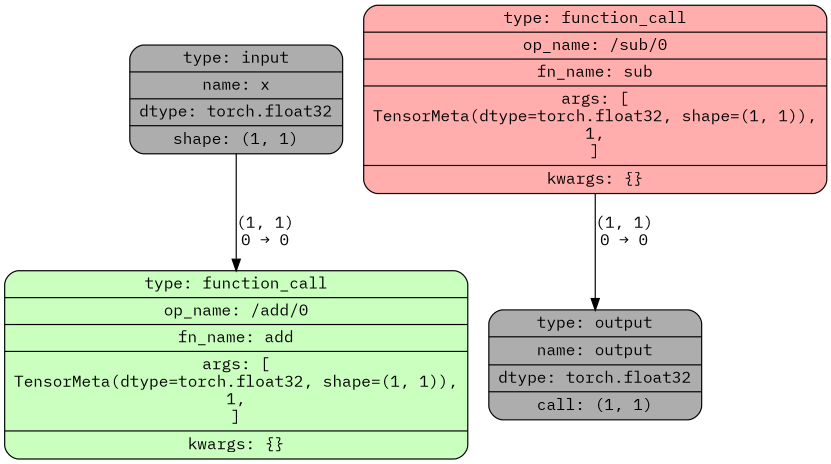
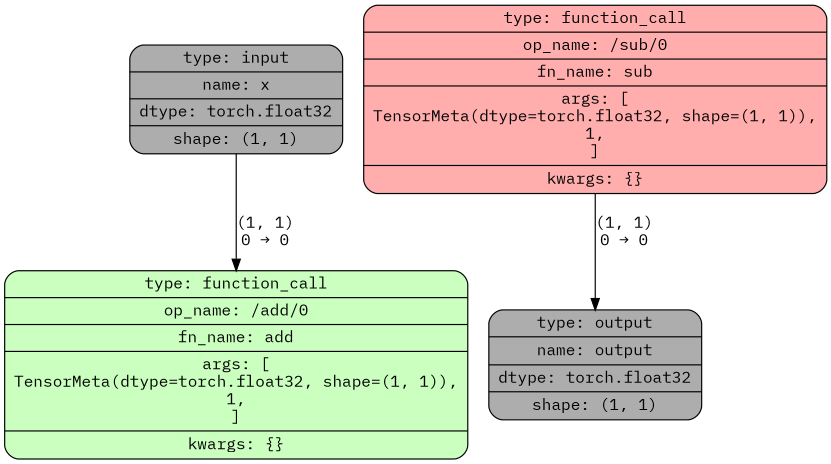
(595, 405) -> (595, 405)
